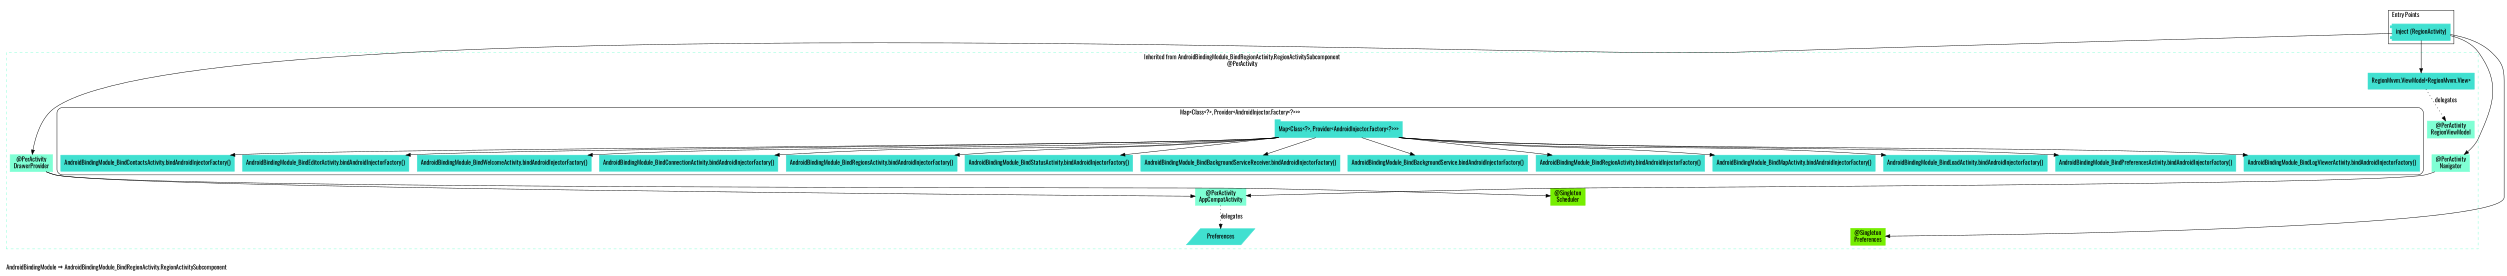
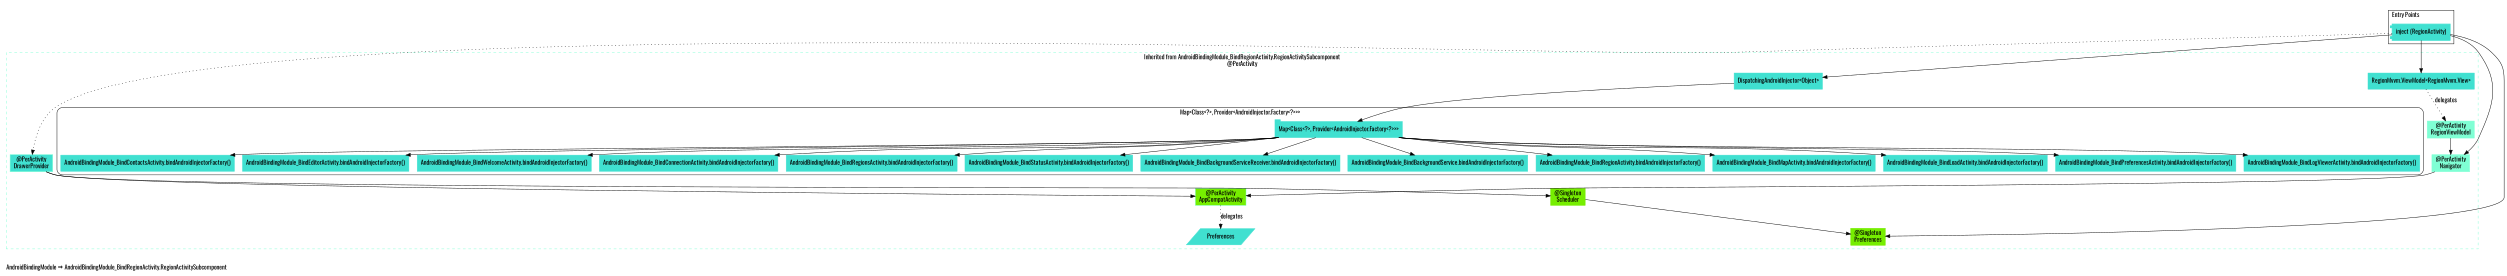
(1196, 45) -> (1196, 45)
none -> (1778, 81)
none -> (2451, 144)
(31, 163) -> (31, 163)
(1221, 197) -> (1221, 197)
none -> (1716, 217)
